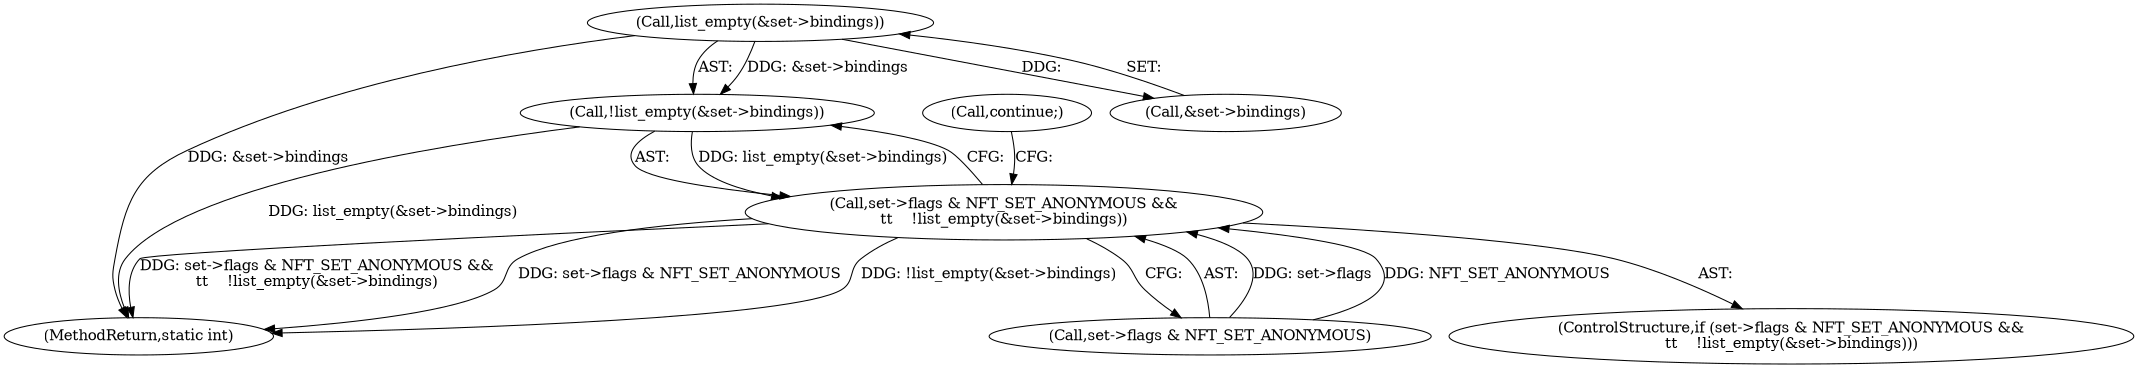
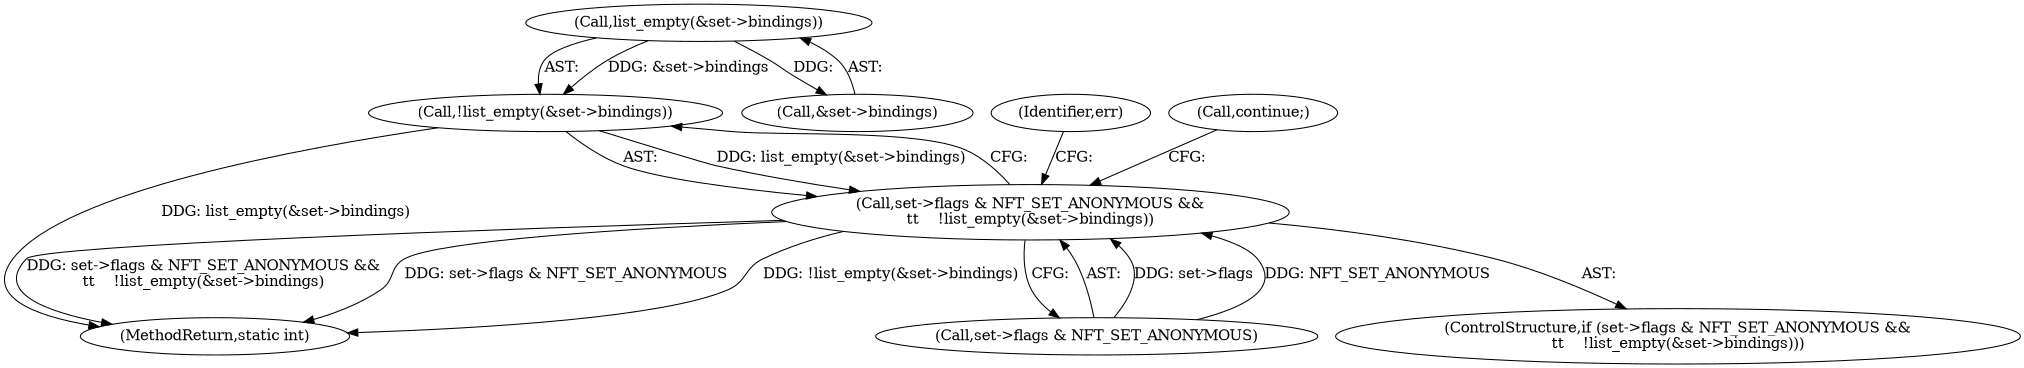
(1146, 68) -> (868, 68)
(316, 102) -> none
none -> (1071, 113)
